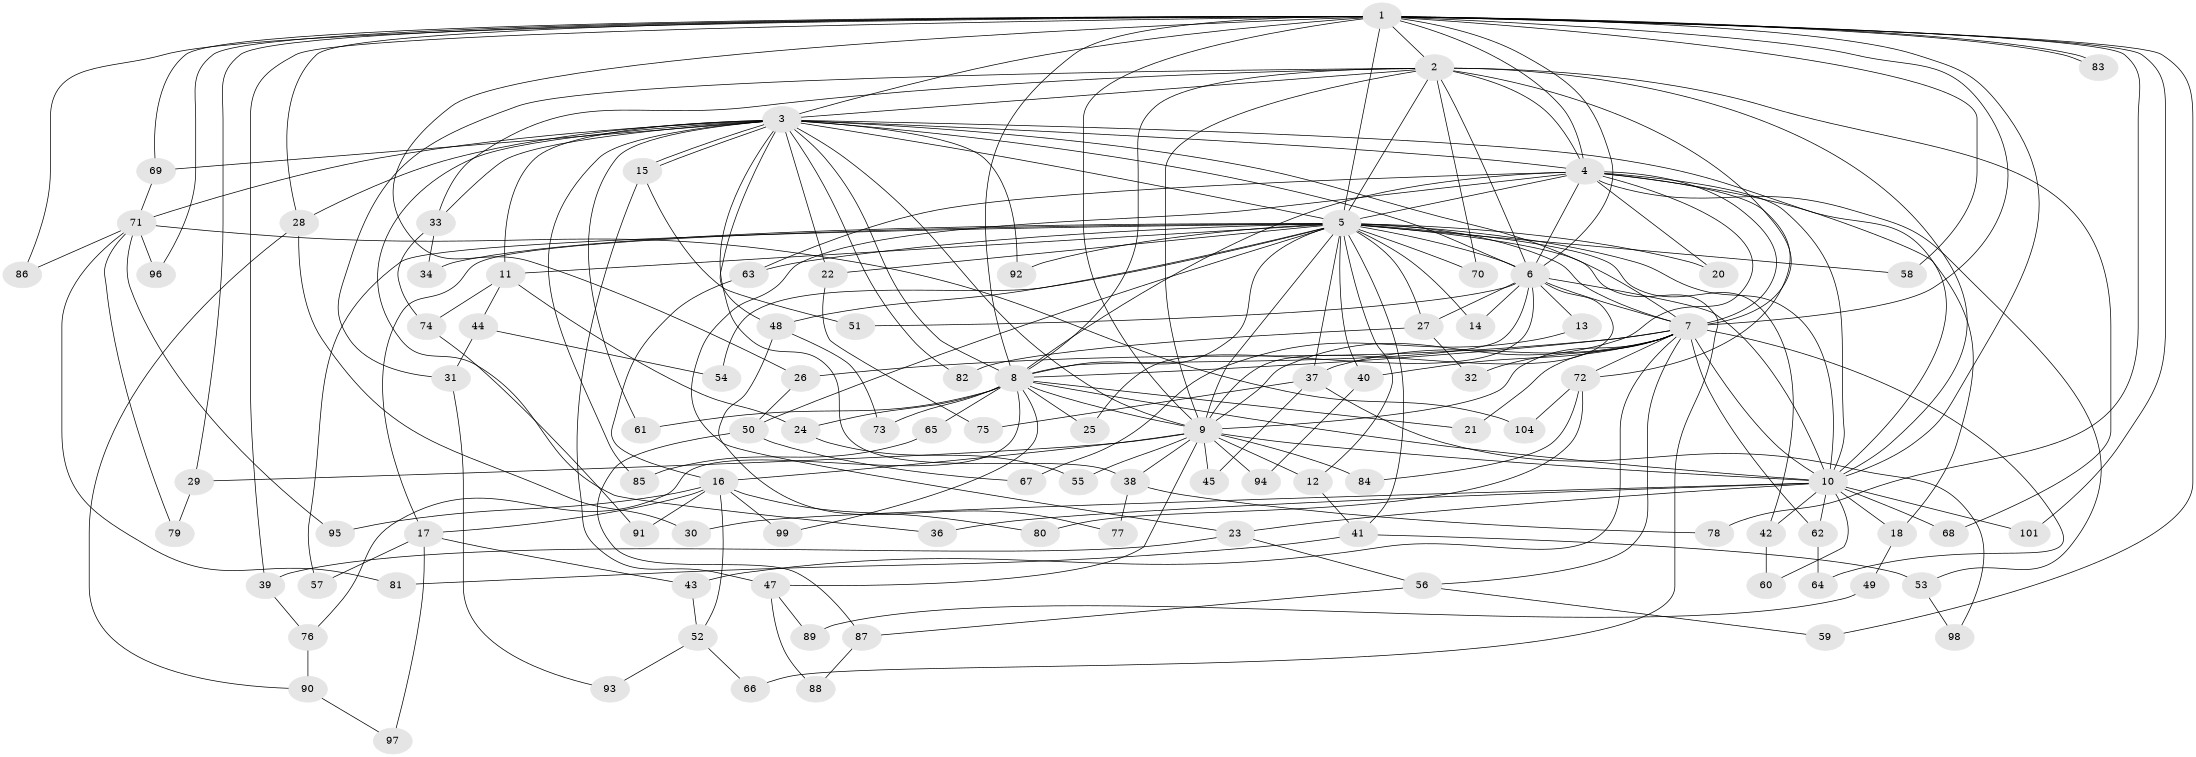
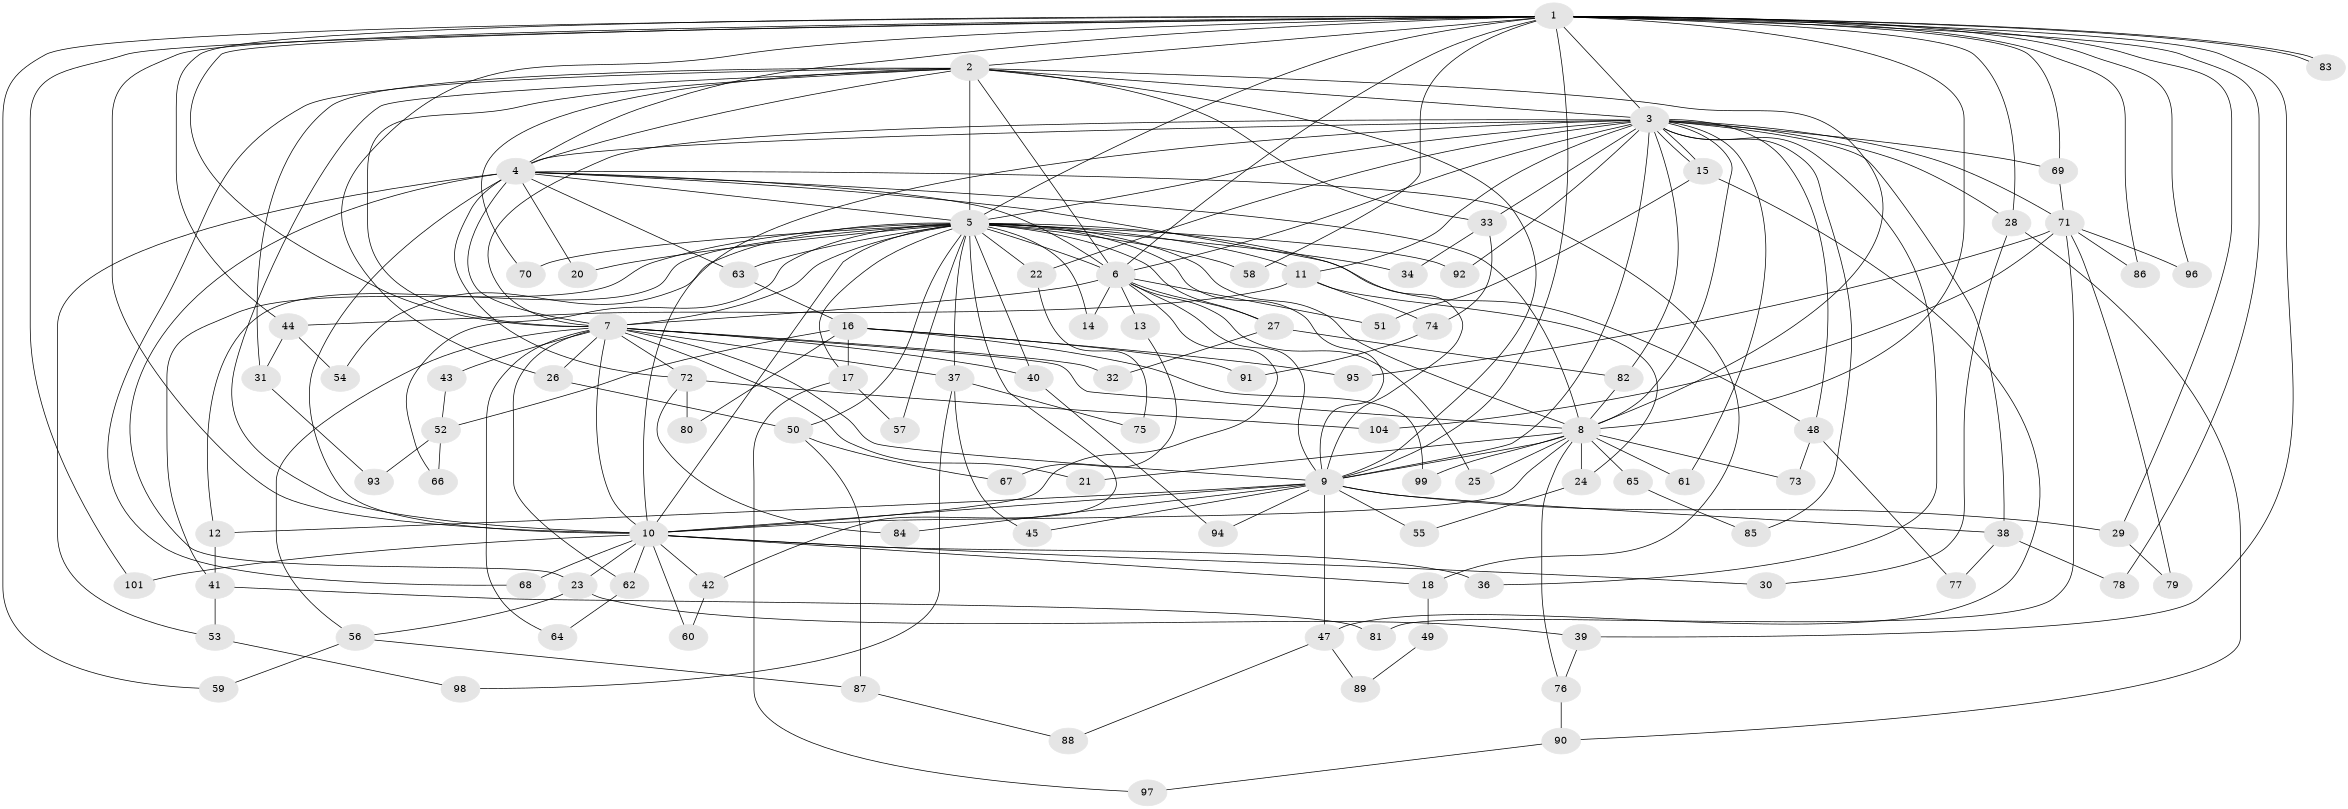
none -> (713, 22)
(1217, 362) -> (1601, 406)
(961, 460) -> none
(557, 561) -> none
